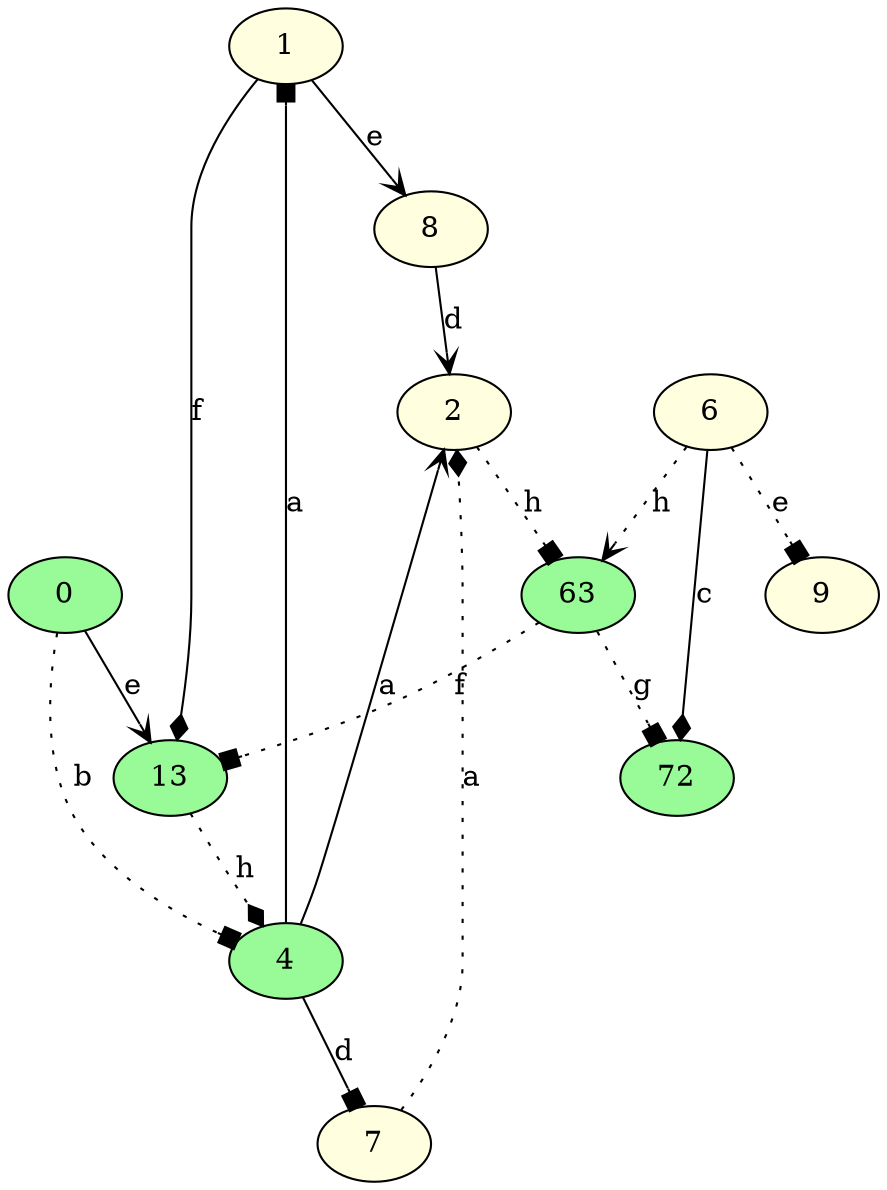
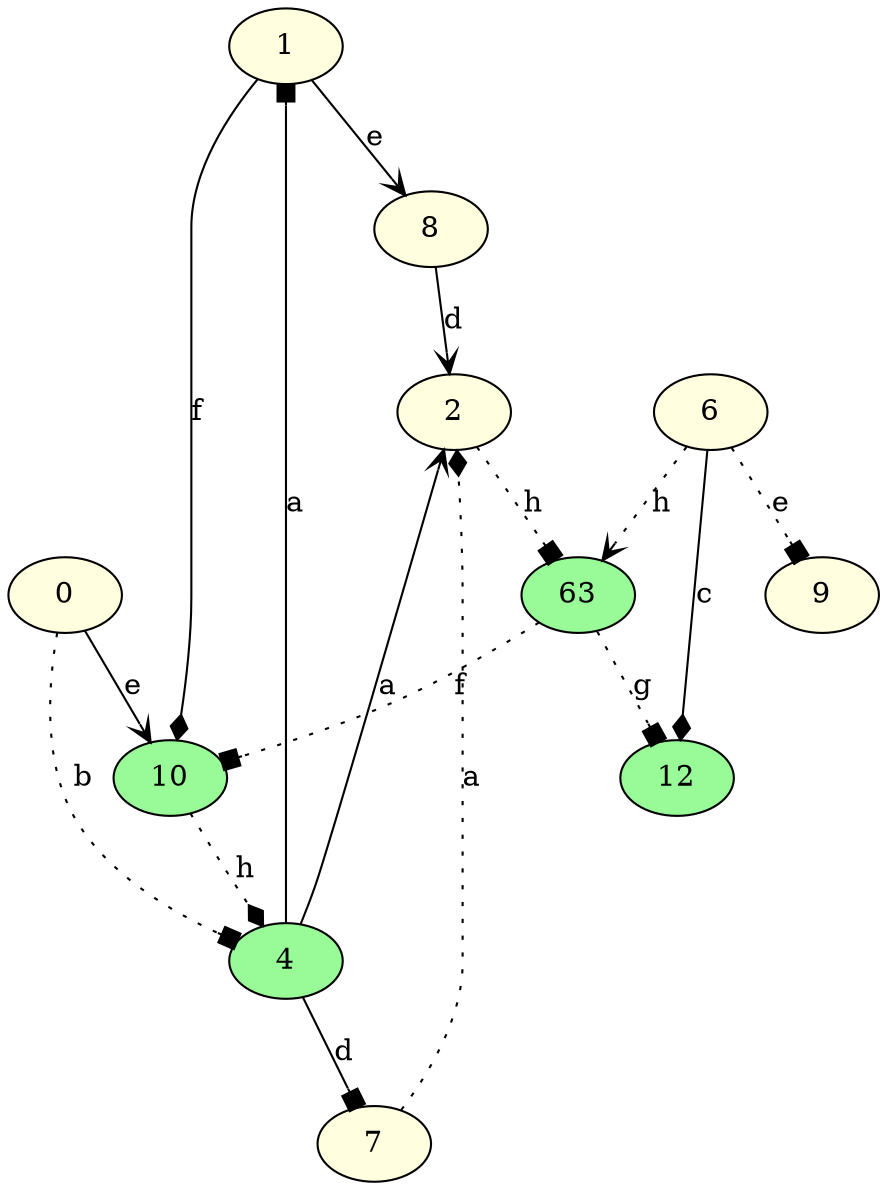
(65, 595) -> (65, 595)
(170, 778) -> (170, 778)
(677, 778) -> (677, 778)
